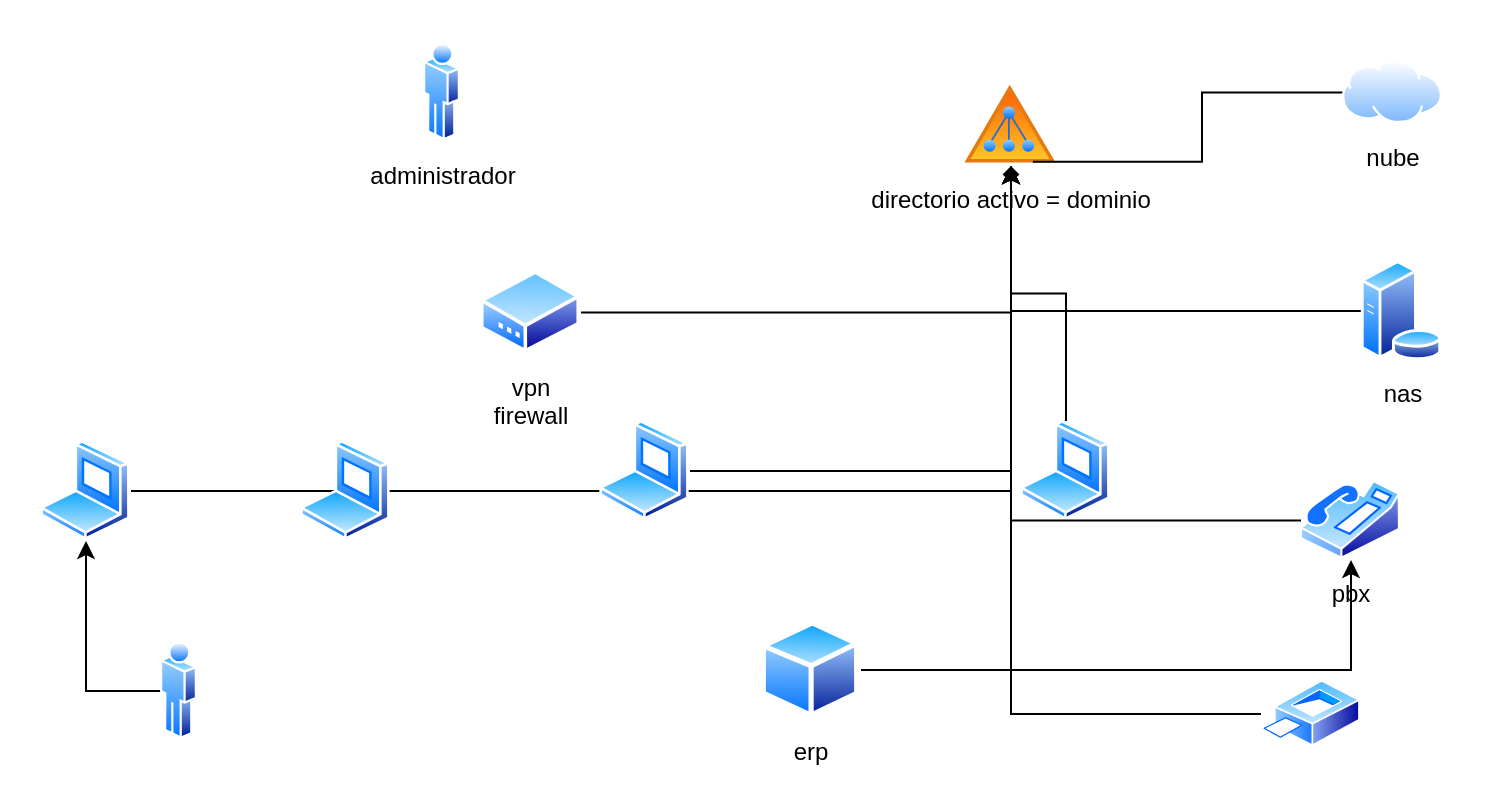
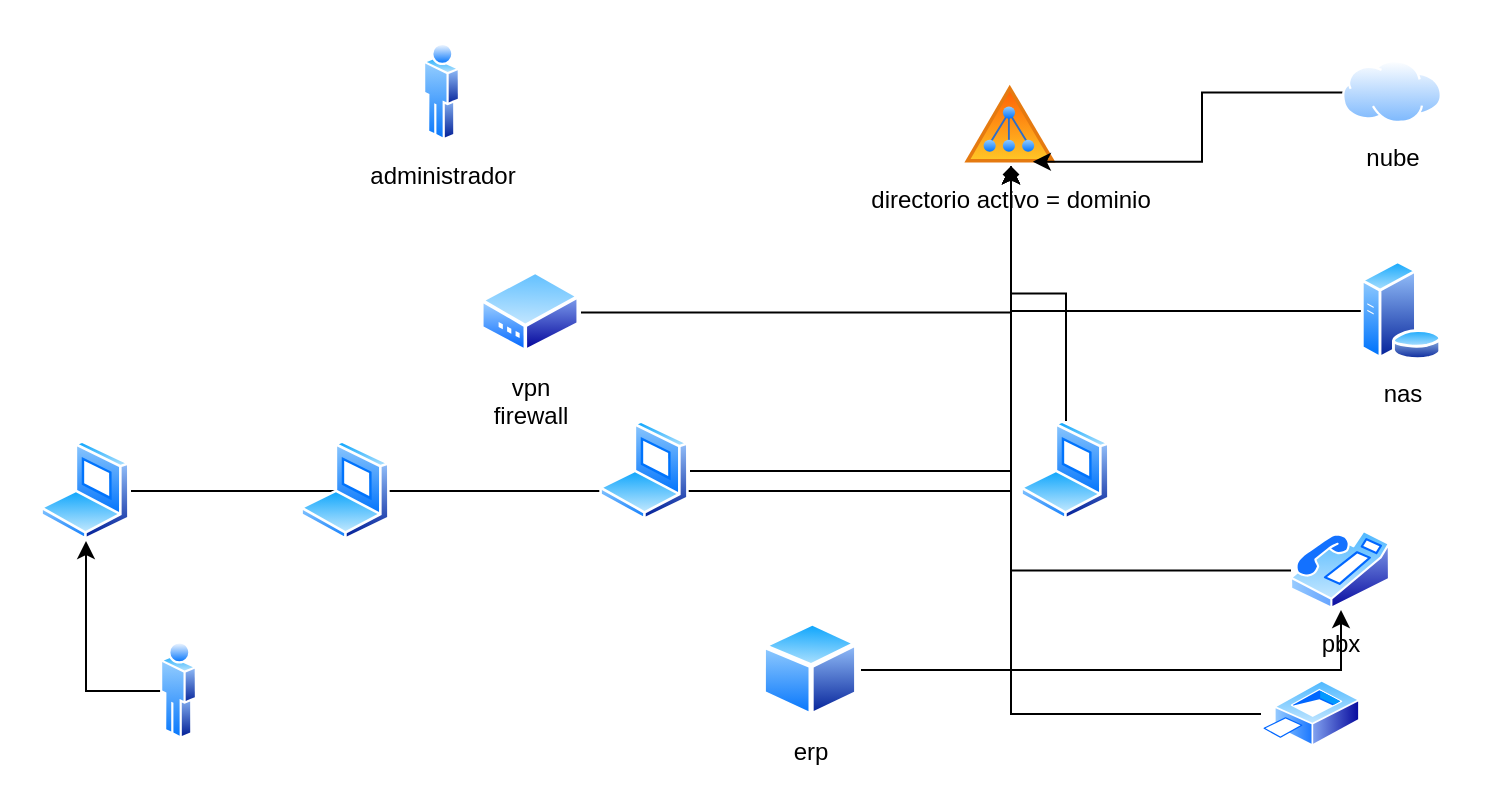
(1041, 162) -> (1048, 162)
(1351, 521) -> (1341, 571)
